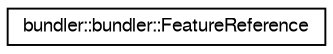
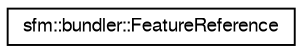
(167, 27) -> (151, 27)
